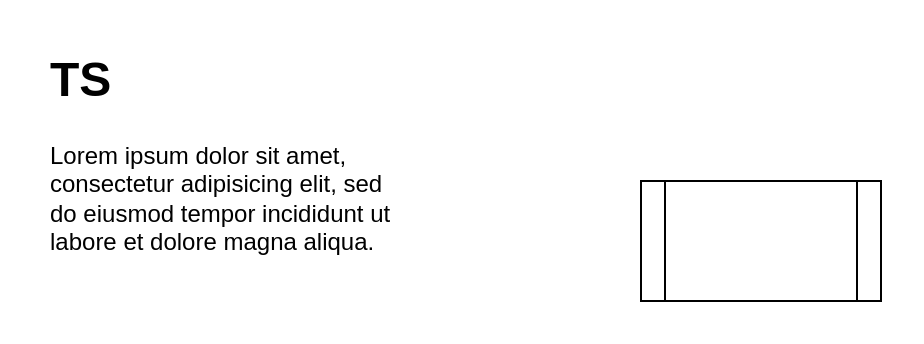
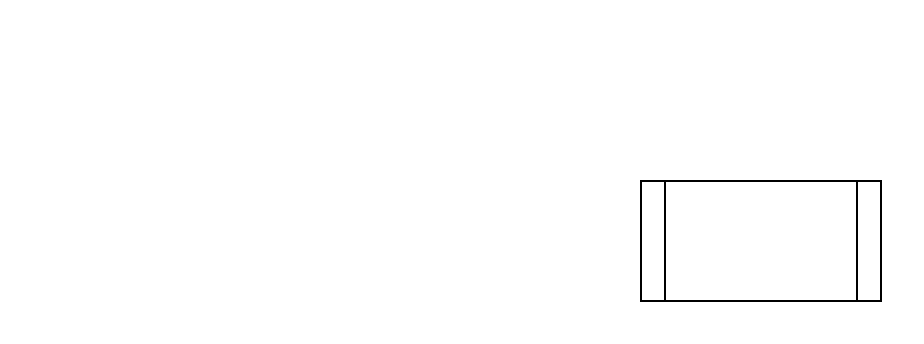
(231, 161) -> none
